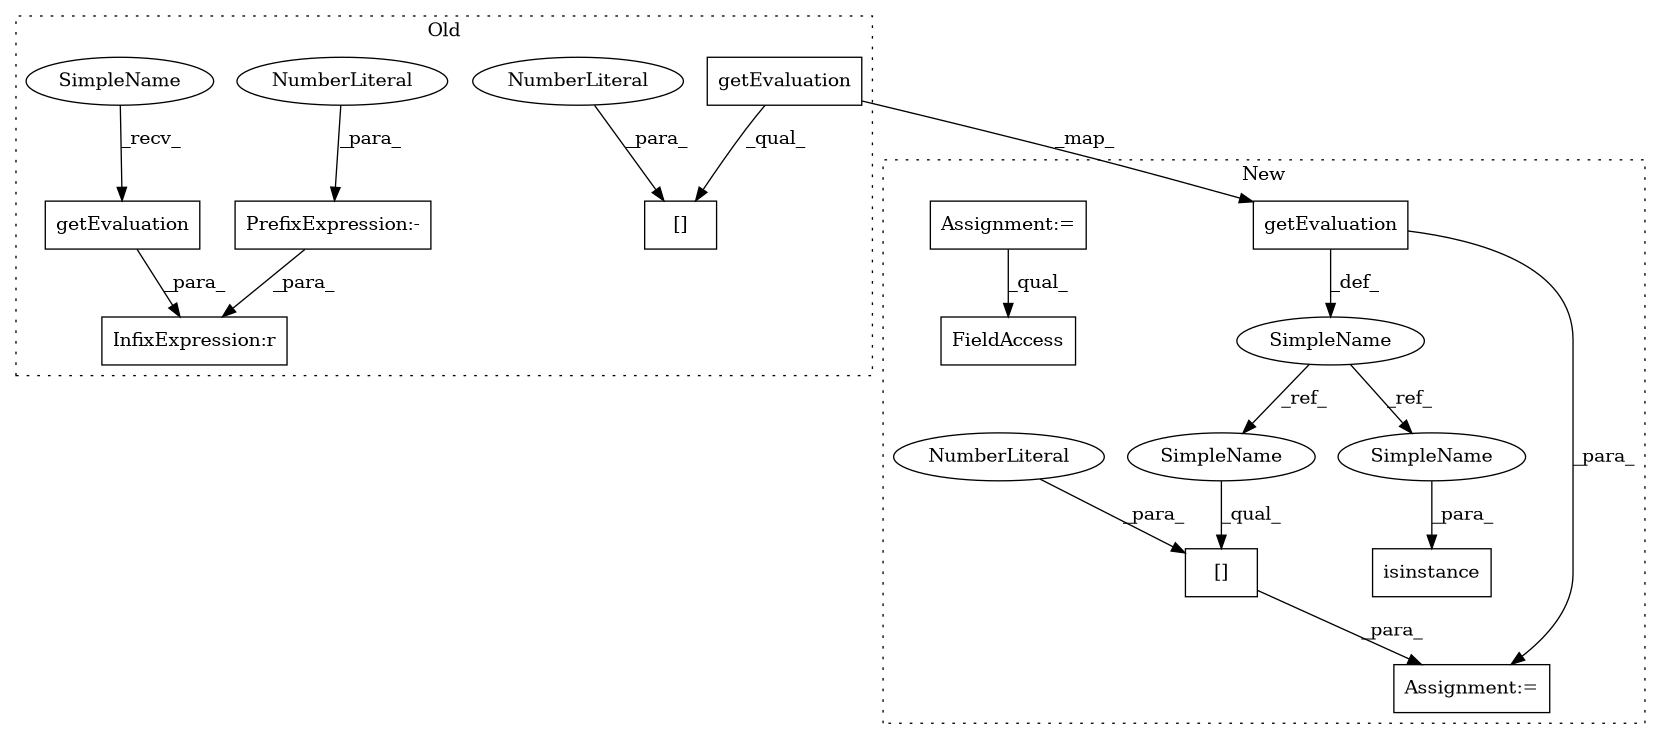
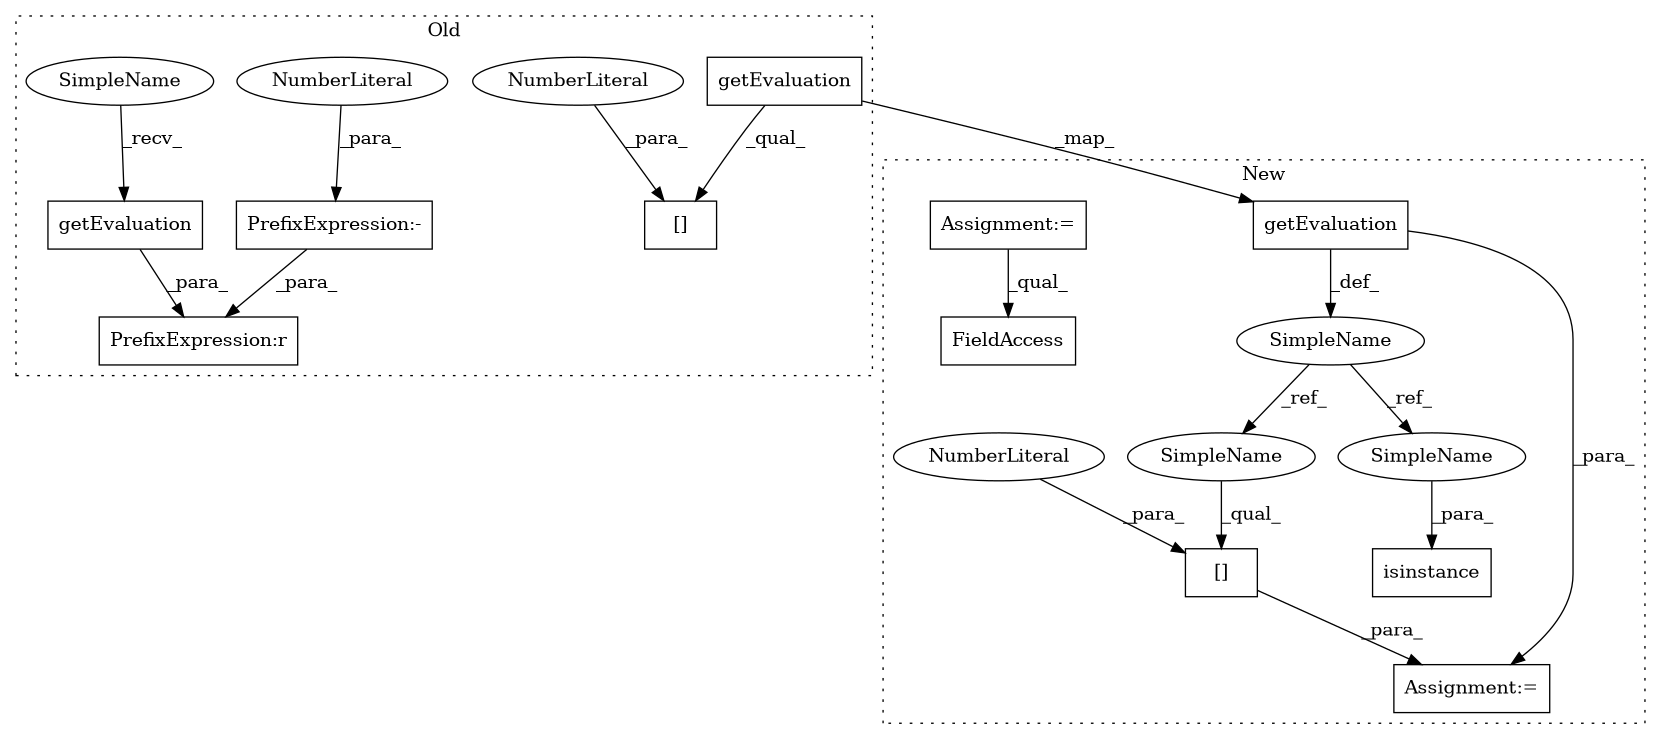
(194, 341) -> (198, 341)
